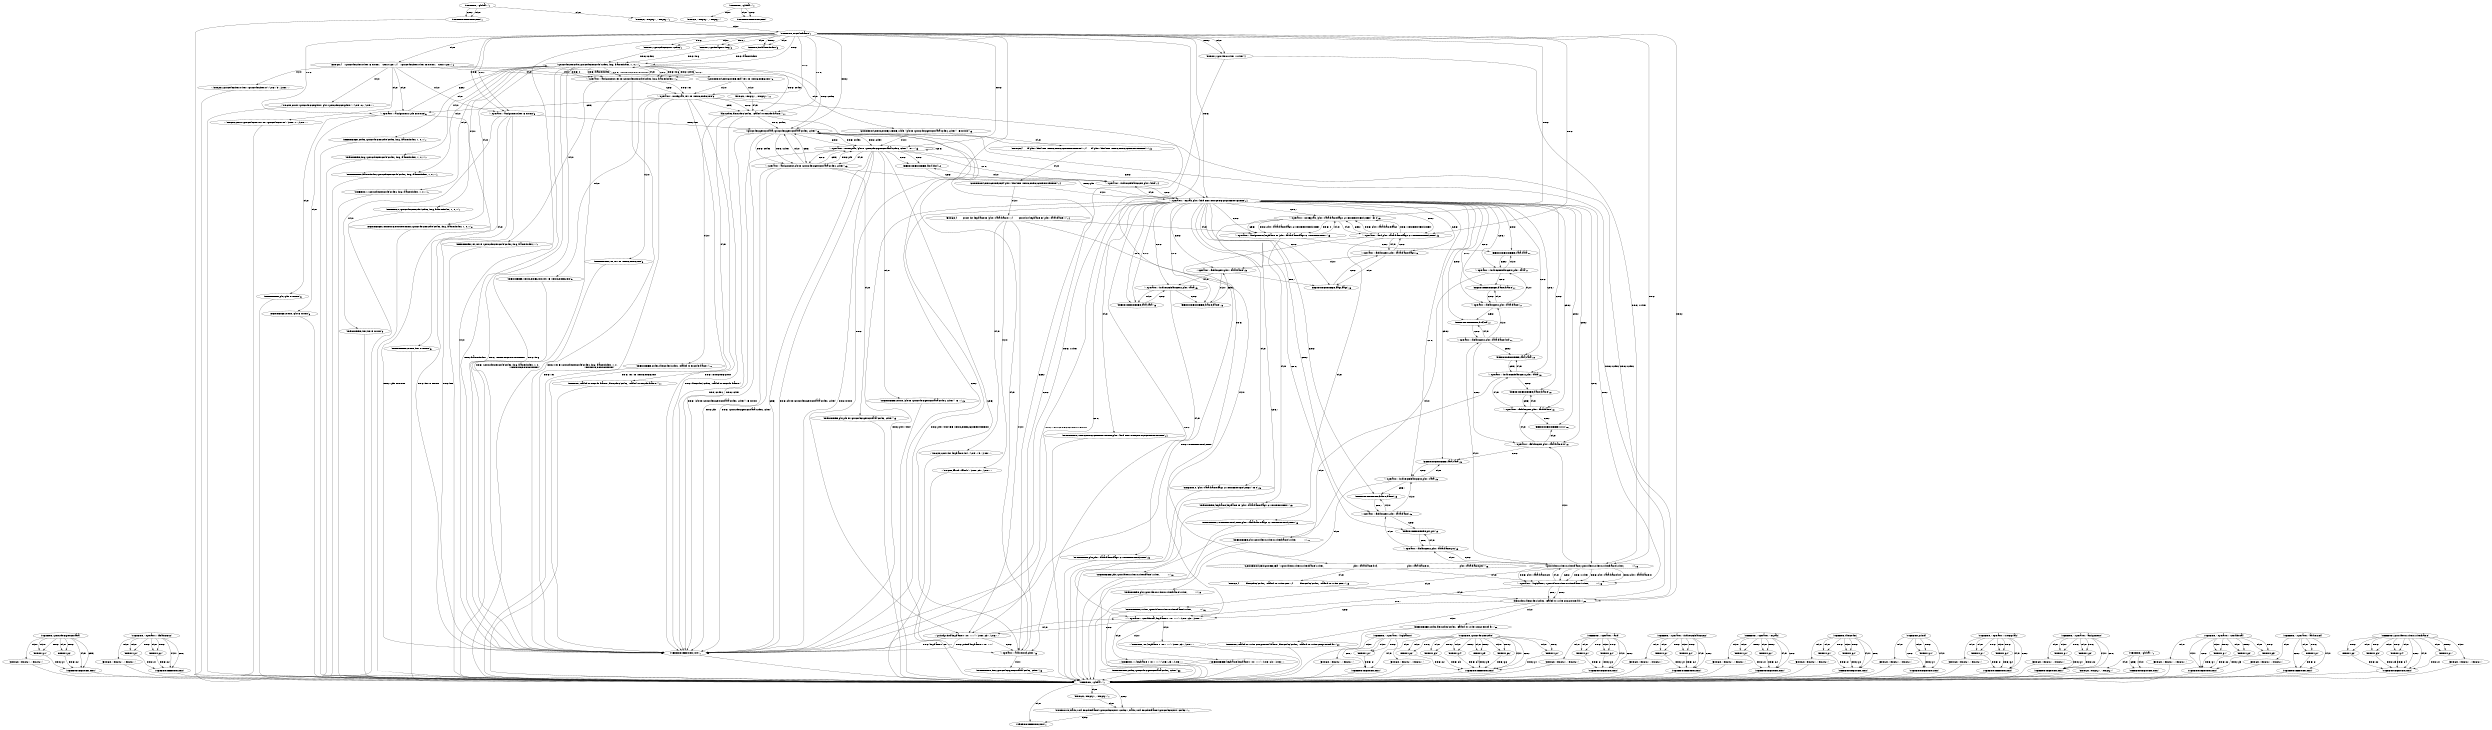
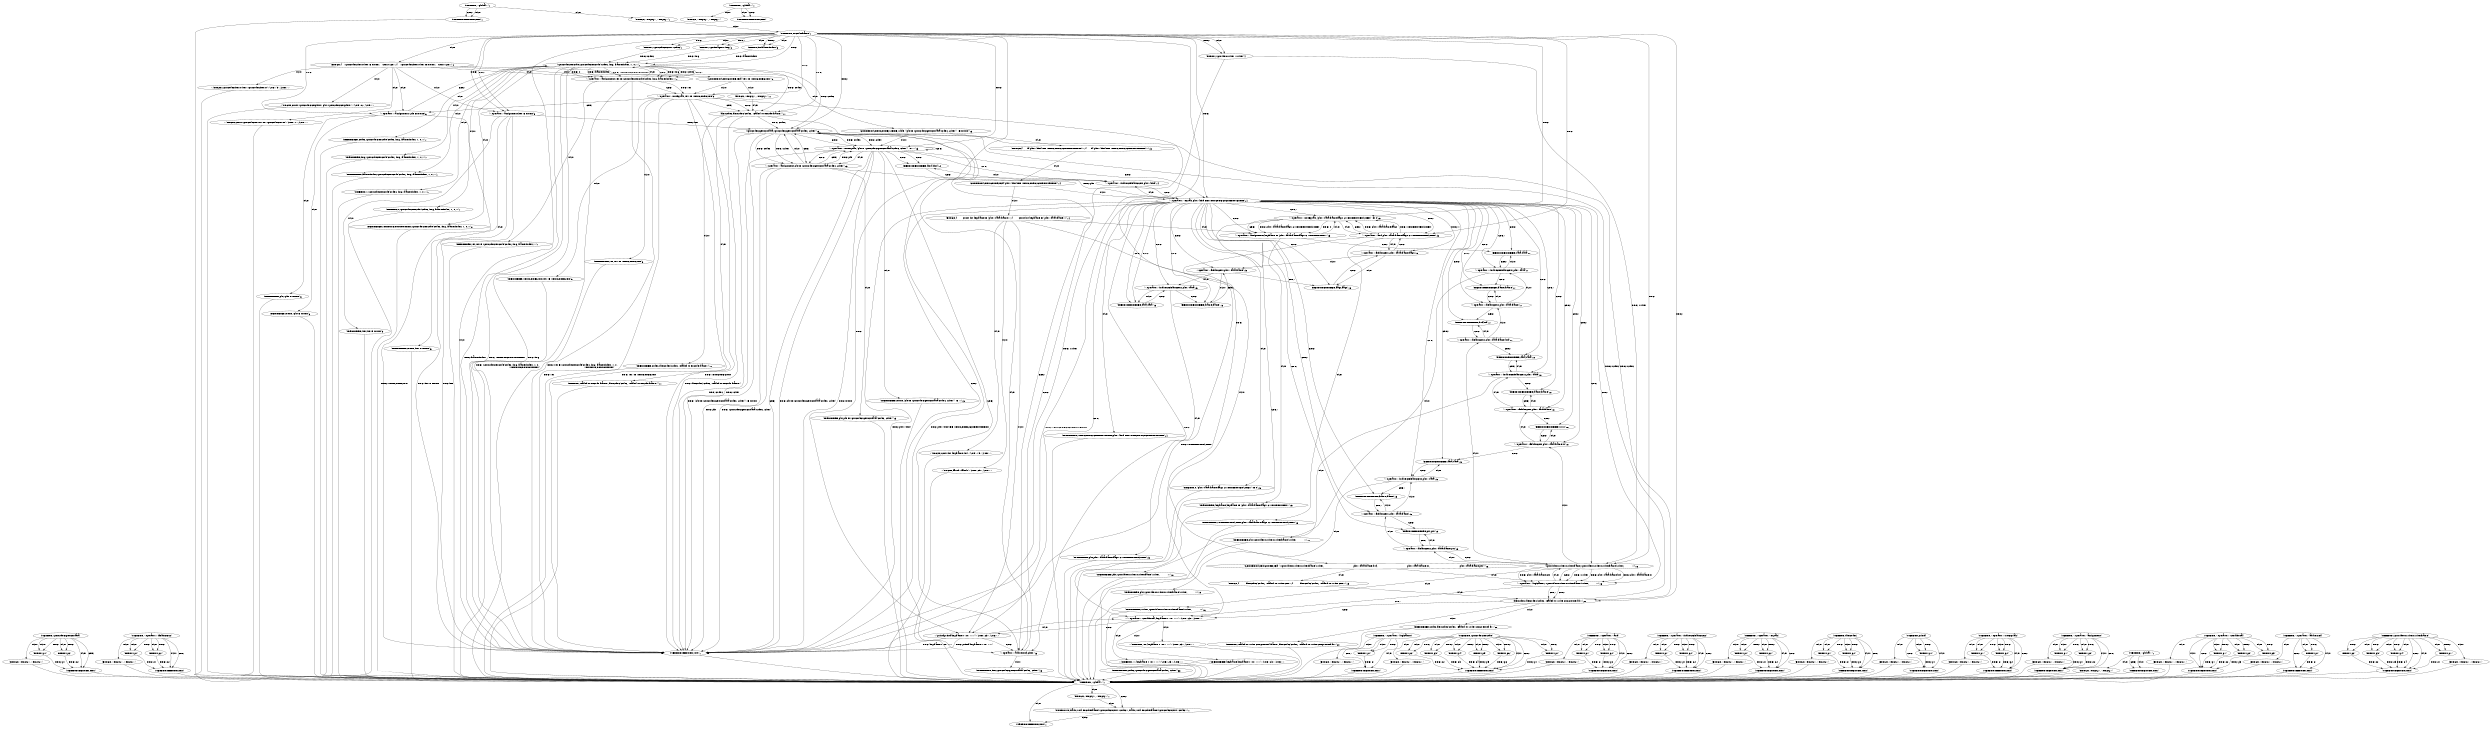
(1456, 227) -> (1456, 227)
(394, 383) -> (394, 383)
(1474, 406) -> (1540, 434)
